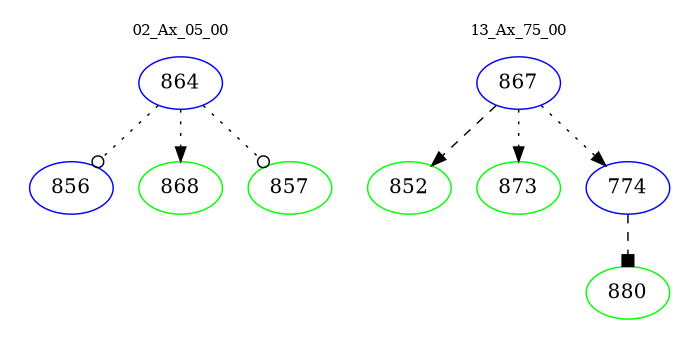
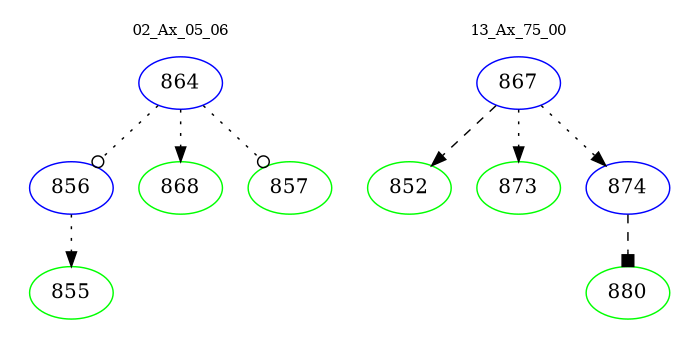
(181, 31) -> (181, 31)
(628, 188) -> (628, 188)
none -> (71, 293)
